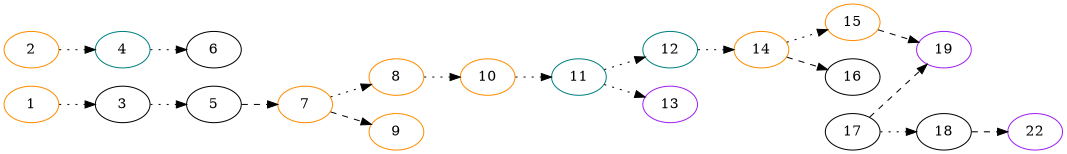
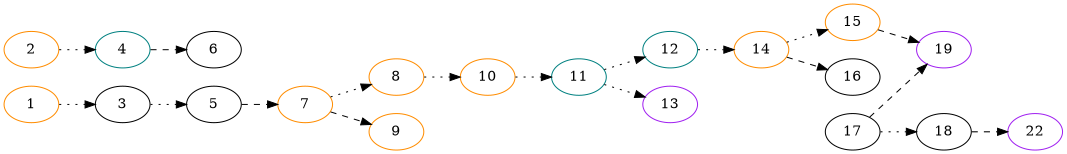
(163, 50) -> (163, 50)
